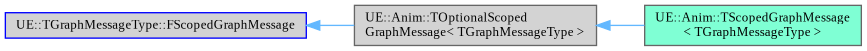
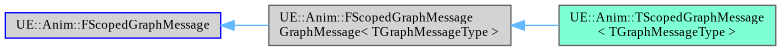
(156, 25) -> (113, 25)
(475, 25) -> (390, 25)
